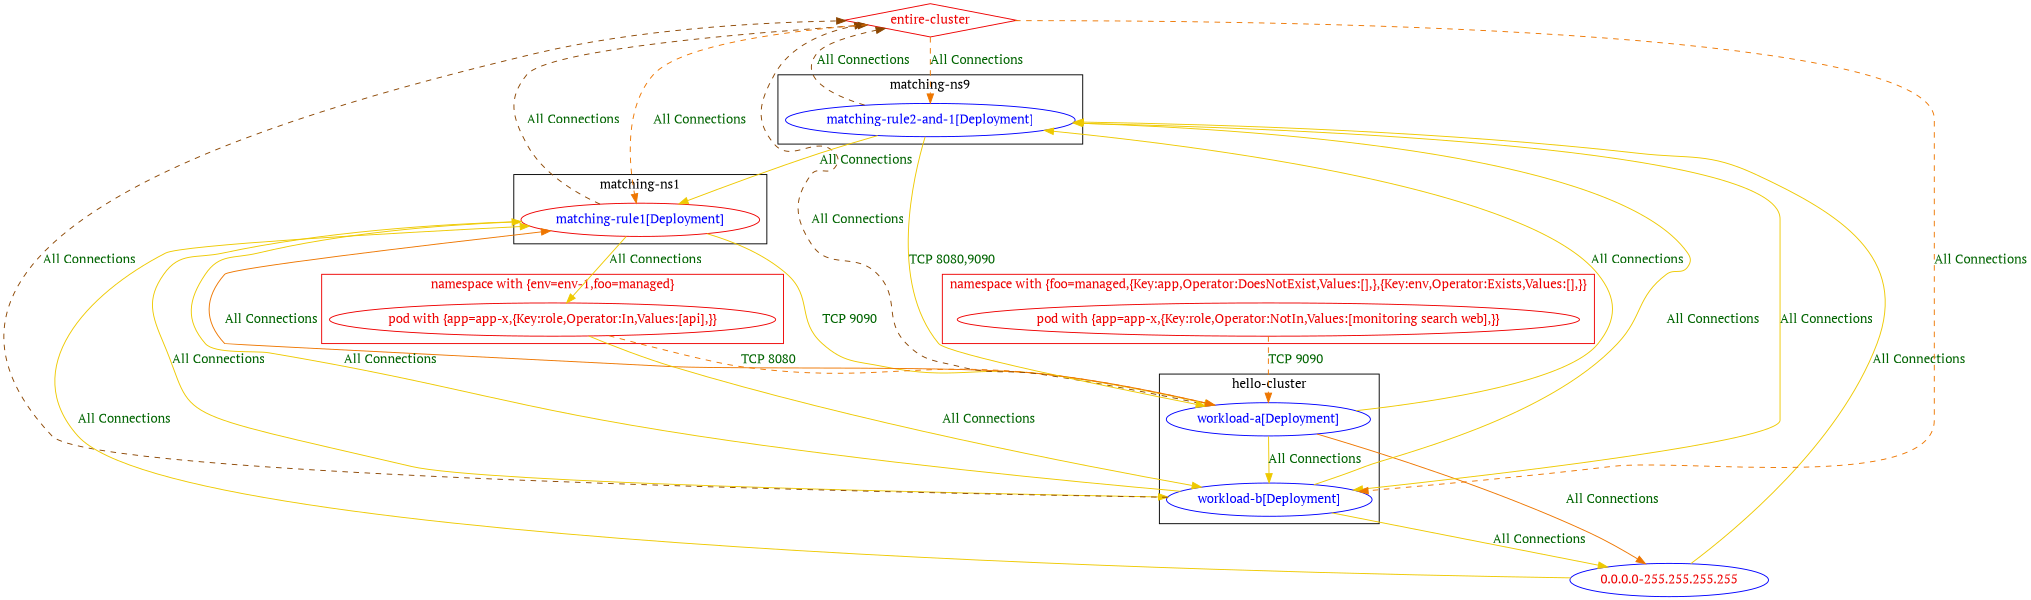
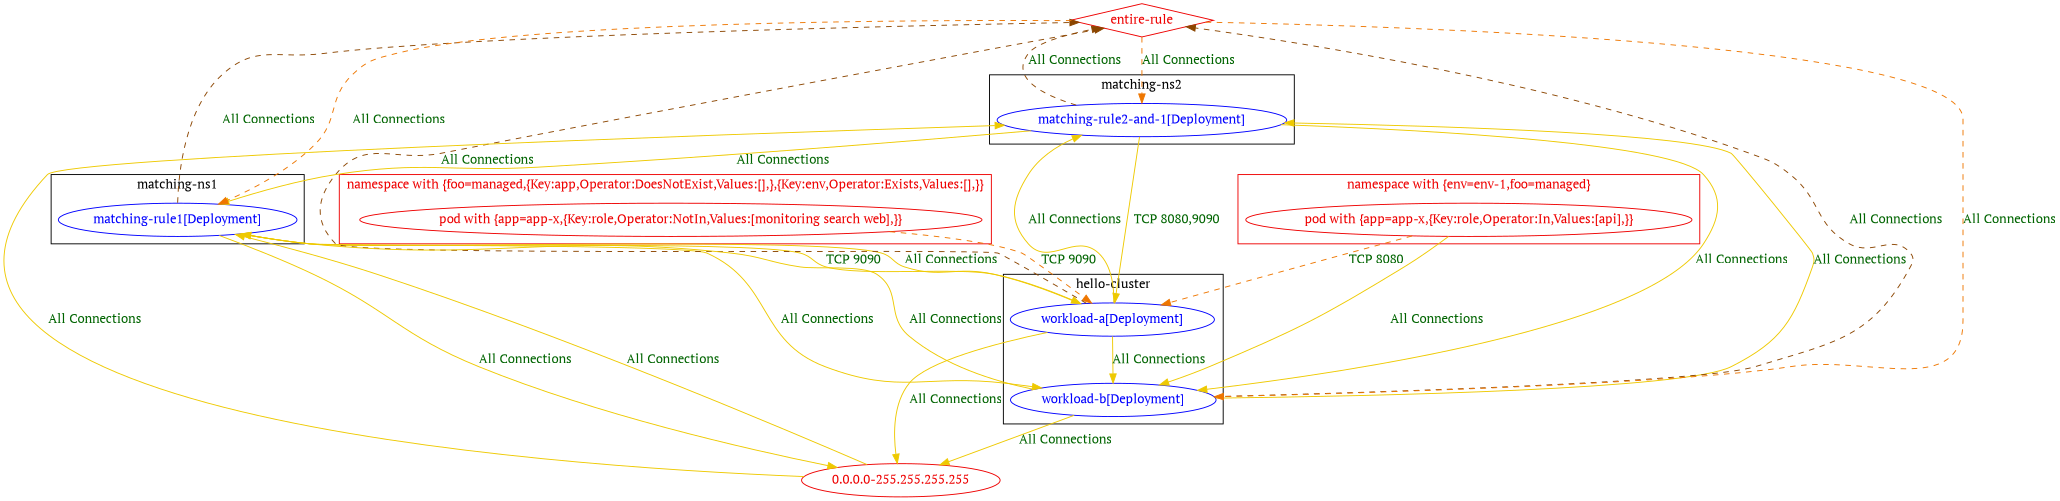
(930, 20) -> (1142, 20)
(930, 85) -> (1142, 85)
(640, 220) -> (178, 220)
(600, 266) -> (512, 379)
(523, 359) -> (670, 244)
(1481, 488) -> (936, 366)
(1669, 580) -> (901, 480)
